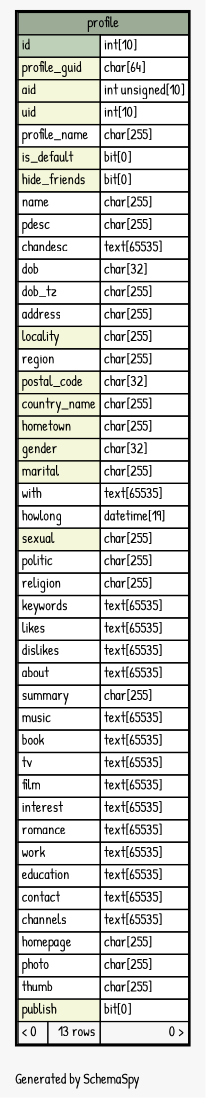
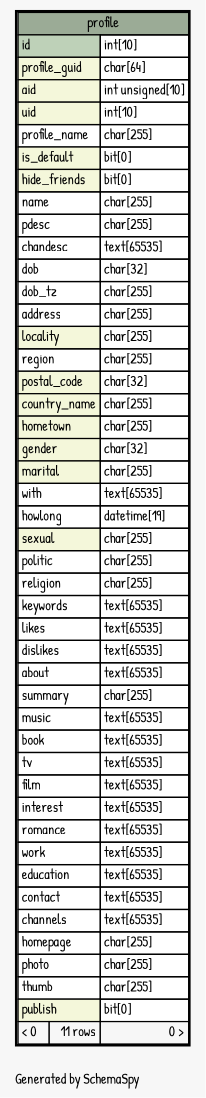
(77, 1032) -> (78, 1032)
